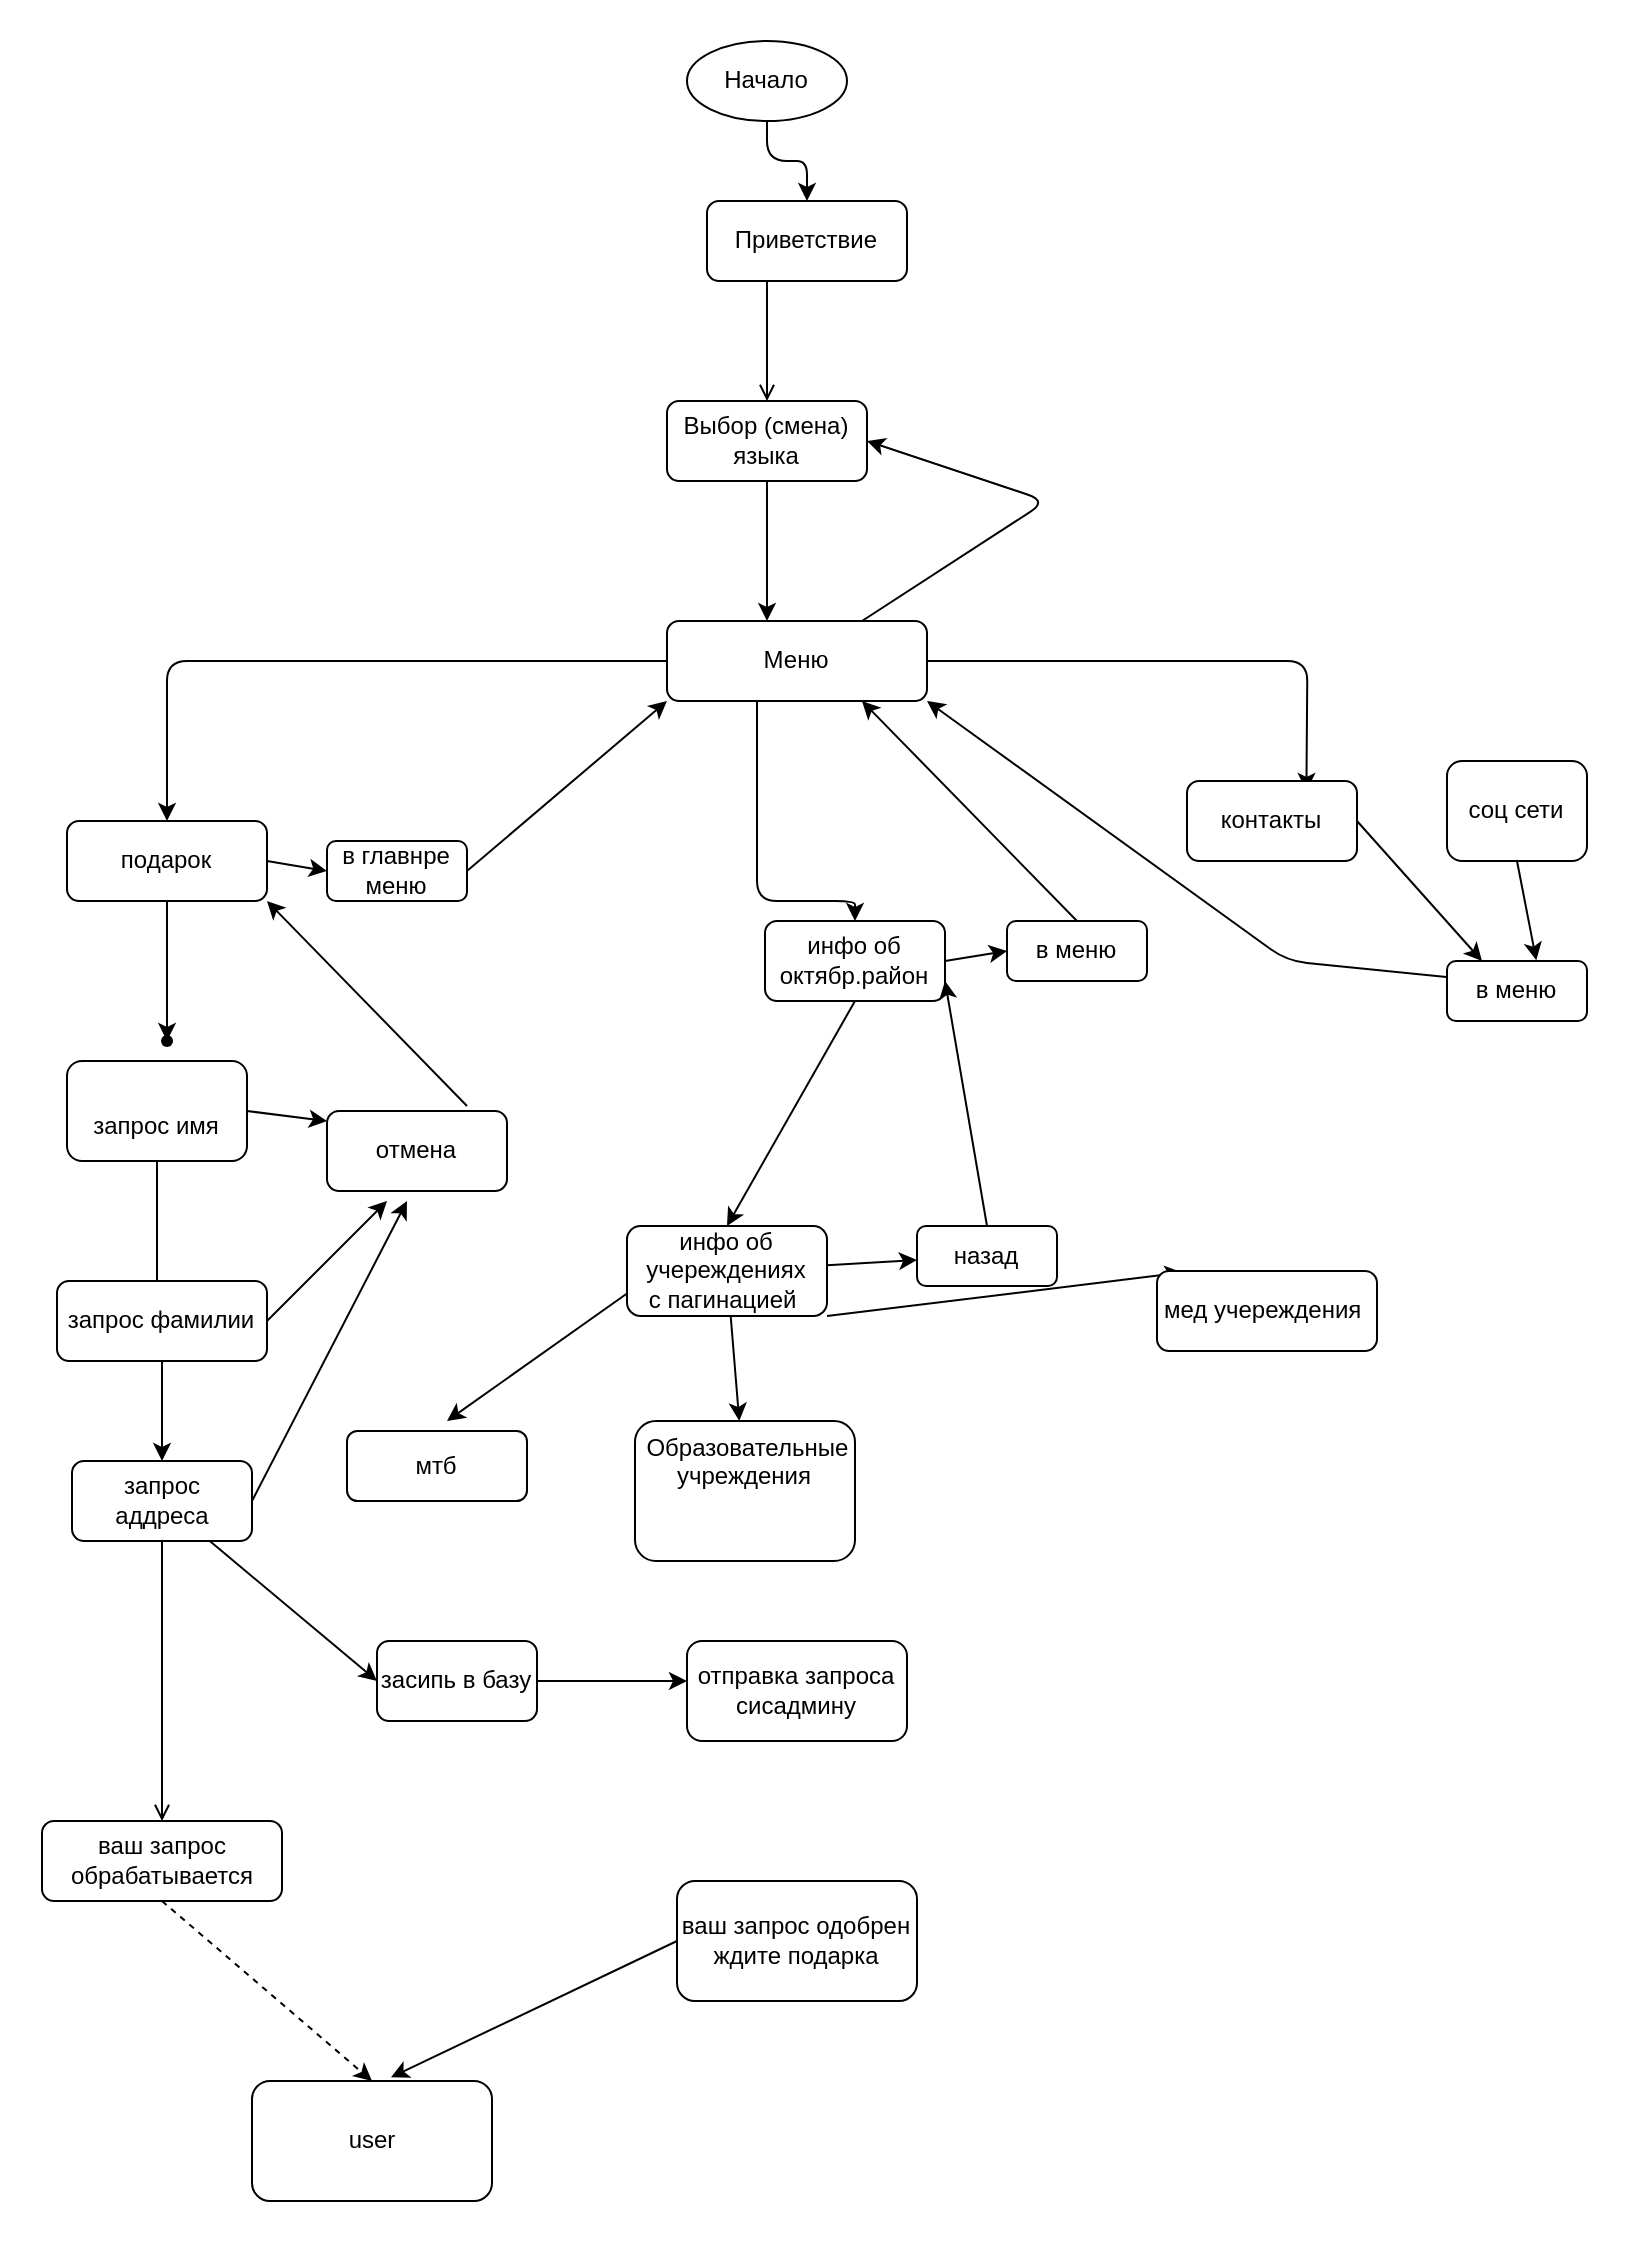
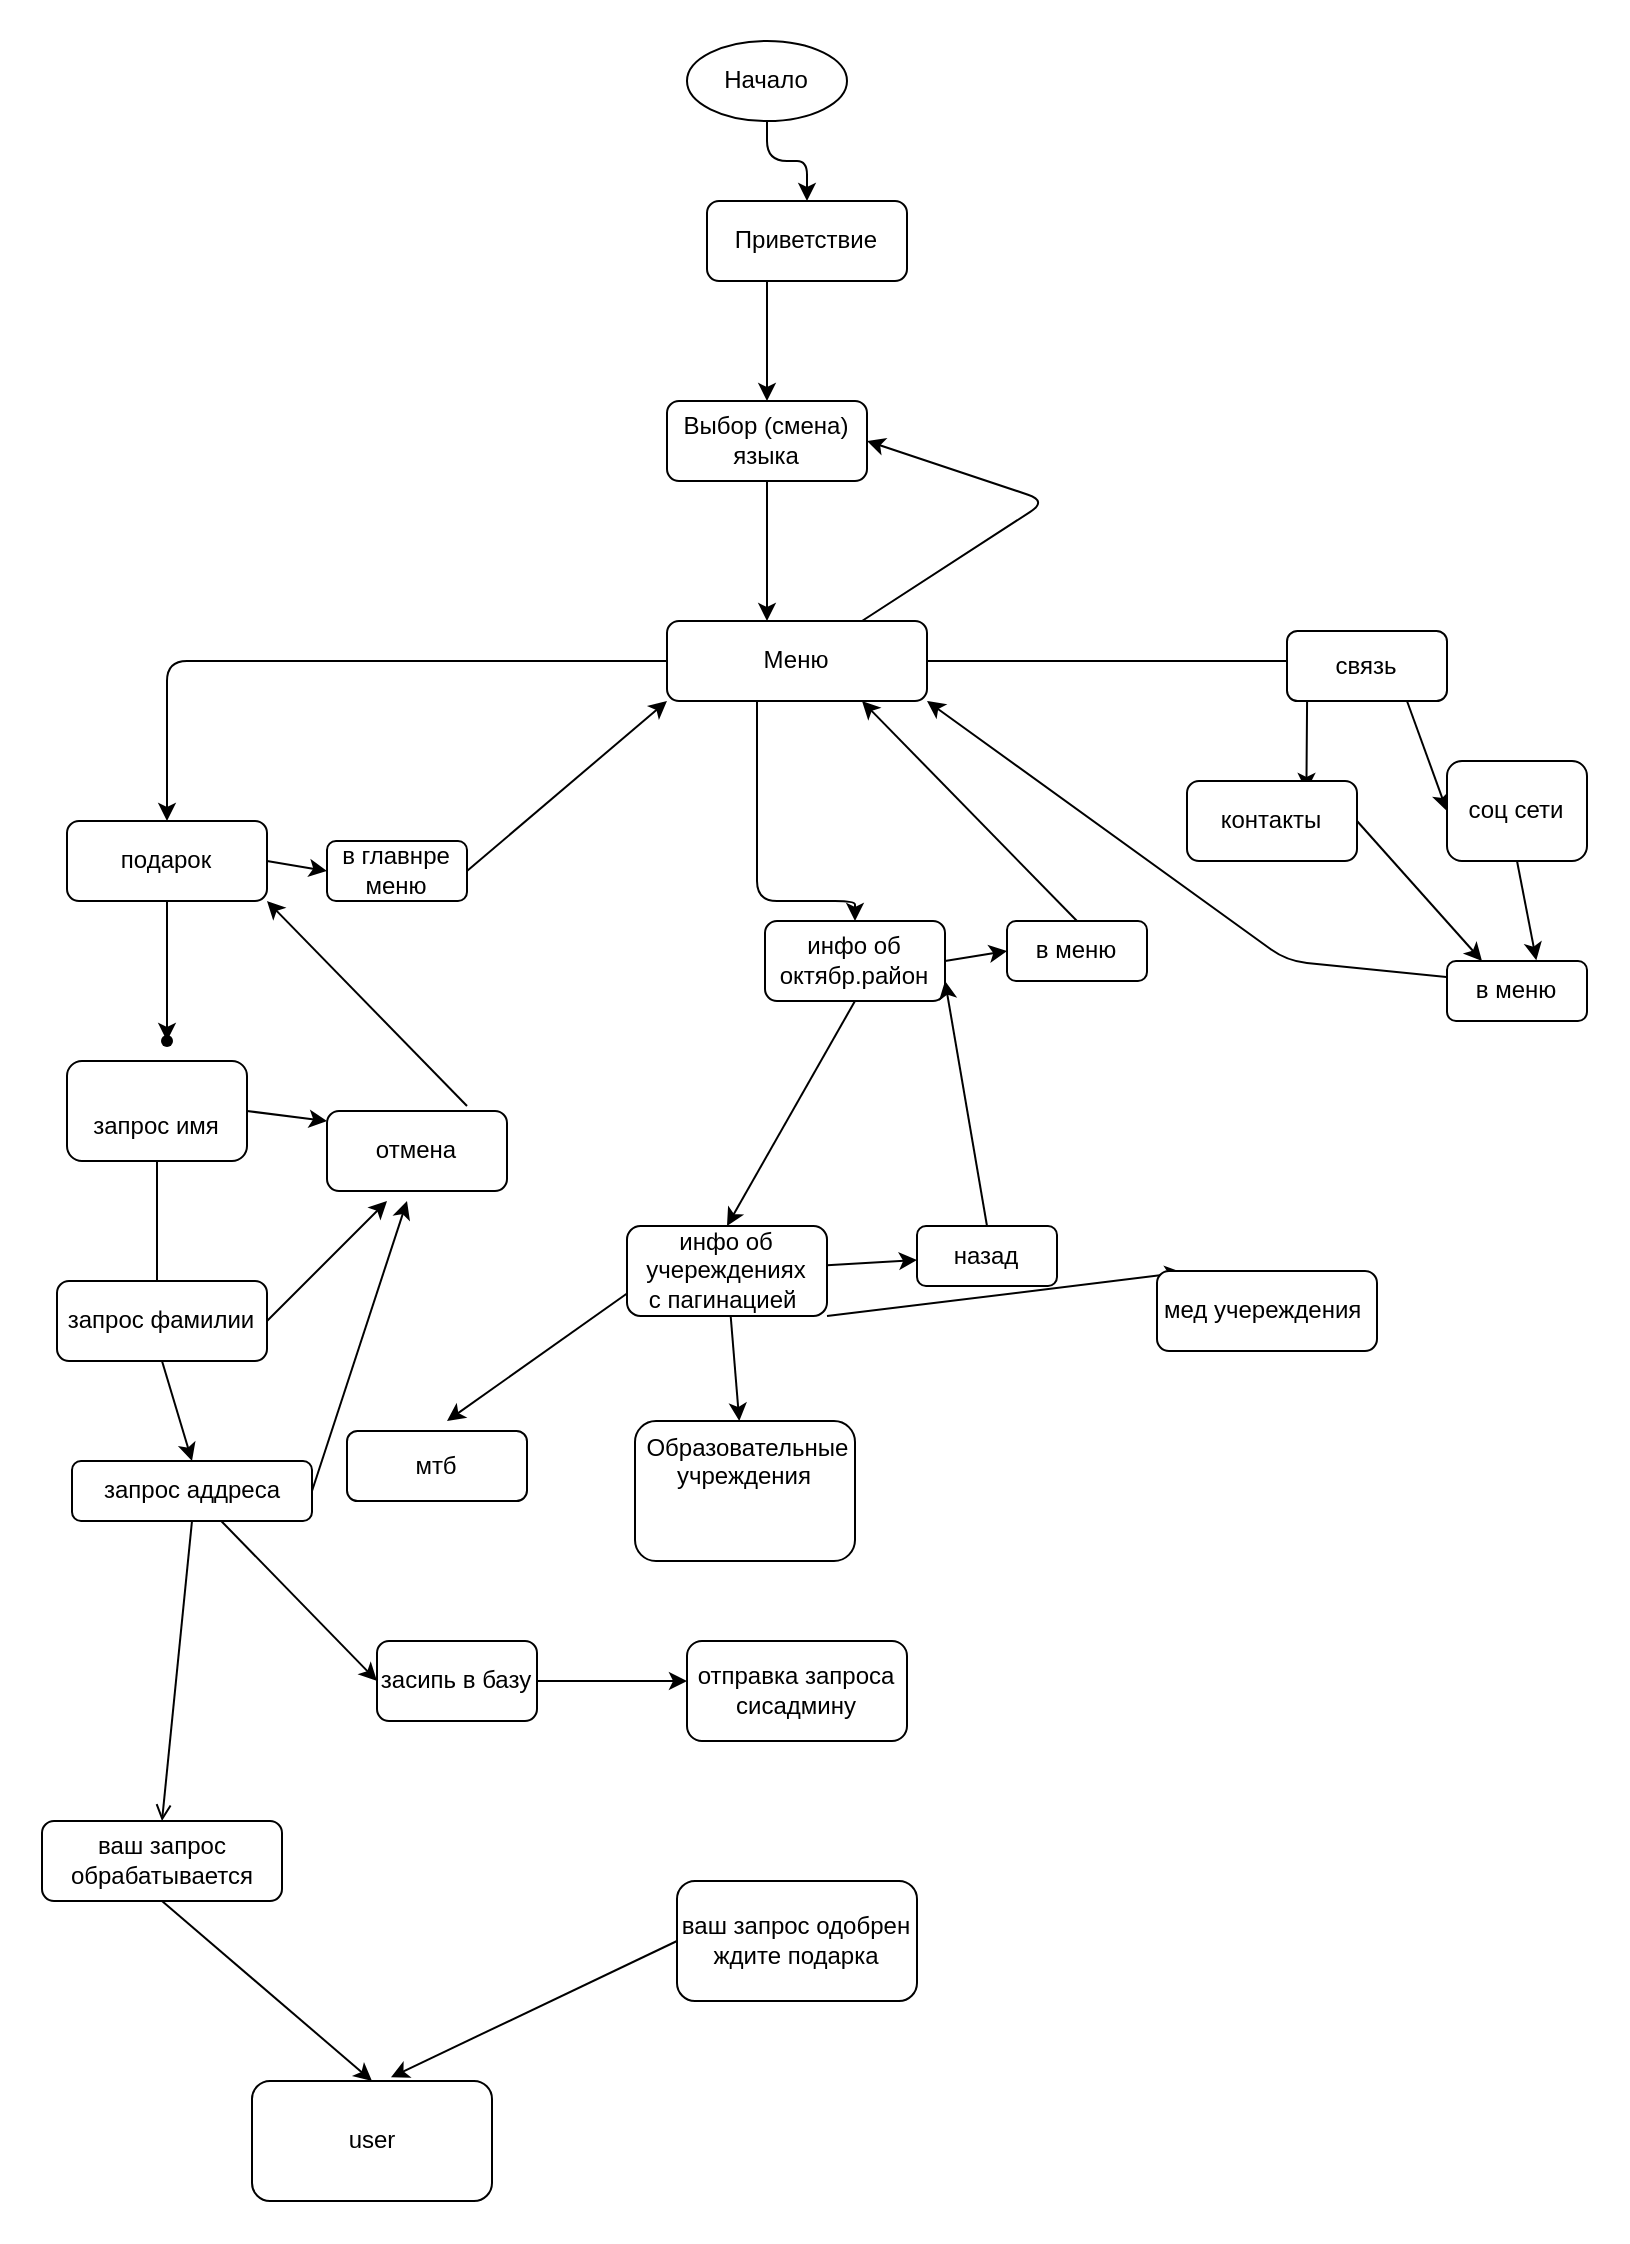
(767, 389) -> (767, 386)
none -> (1367, 666)
none -> (1425, 750)
(162, 1501) -> (192, 1491)
(263, 1988) -> (263, 1988)
